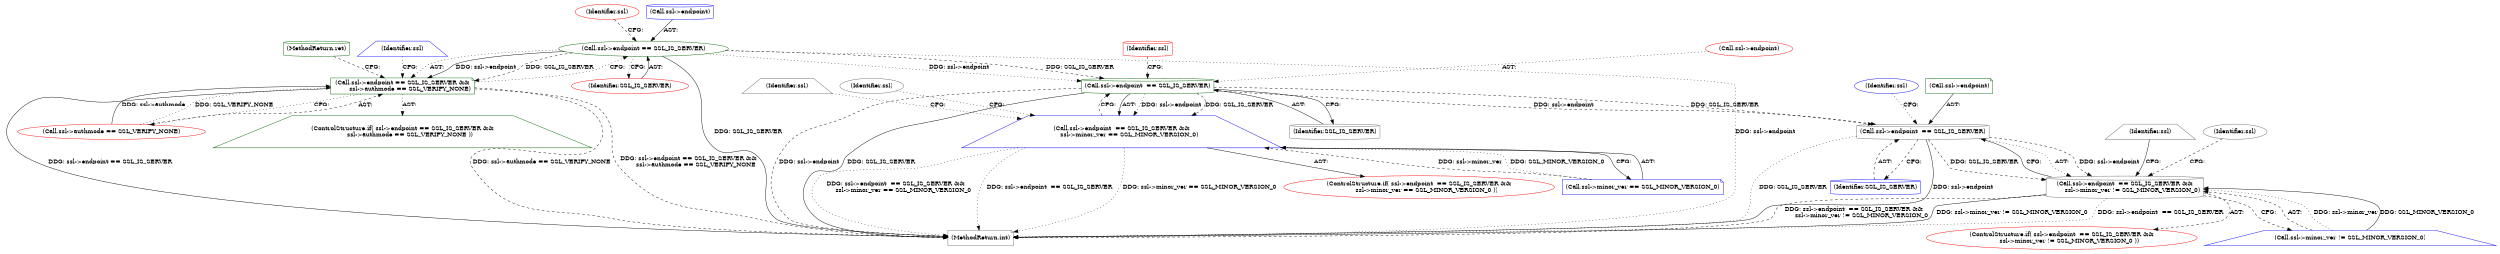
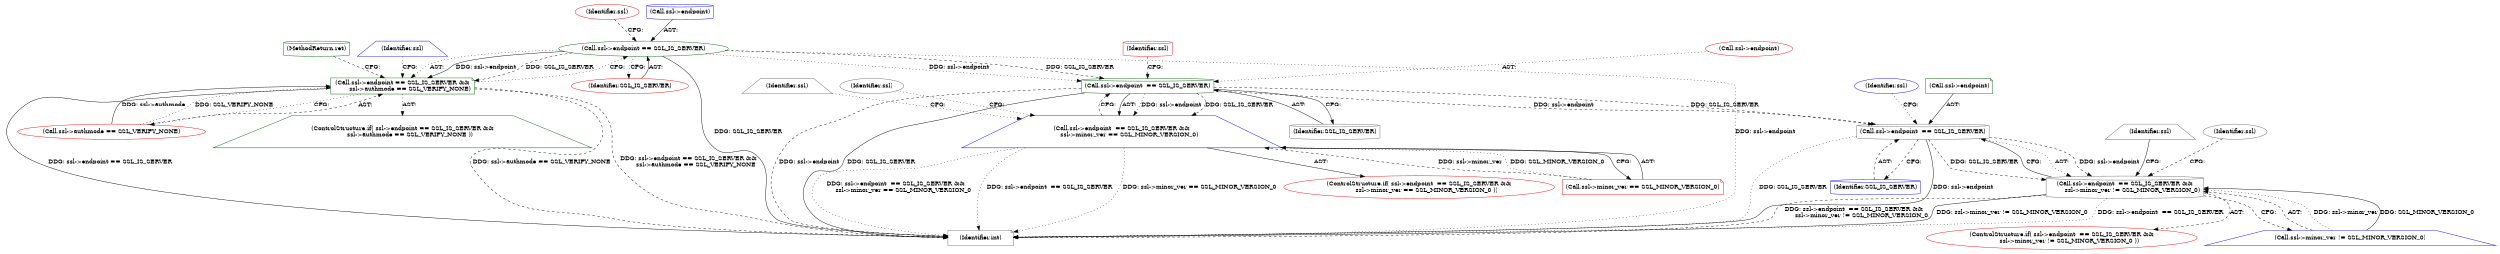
(1643, 187) -> (1643, 187)
(981, 238) -> (981, 238)
